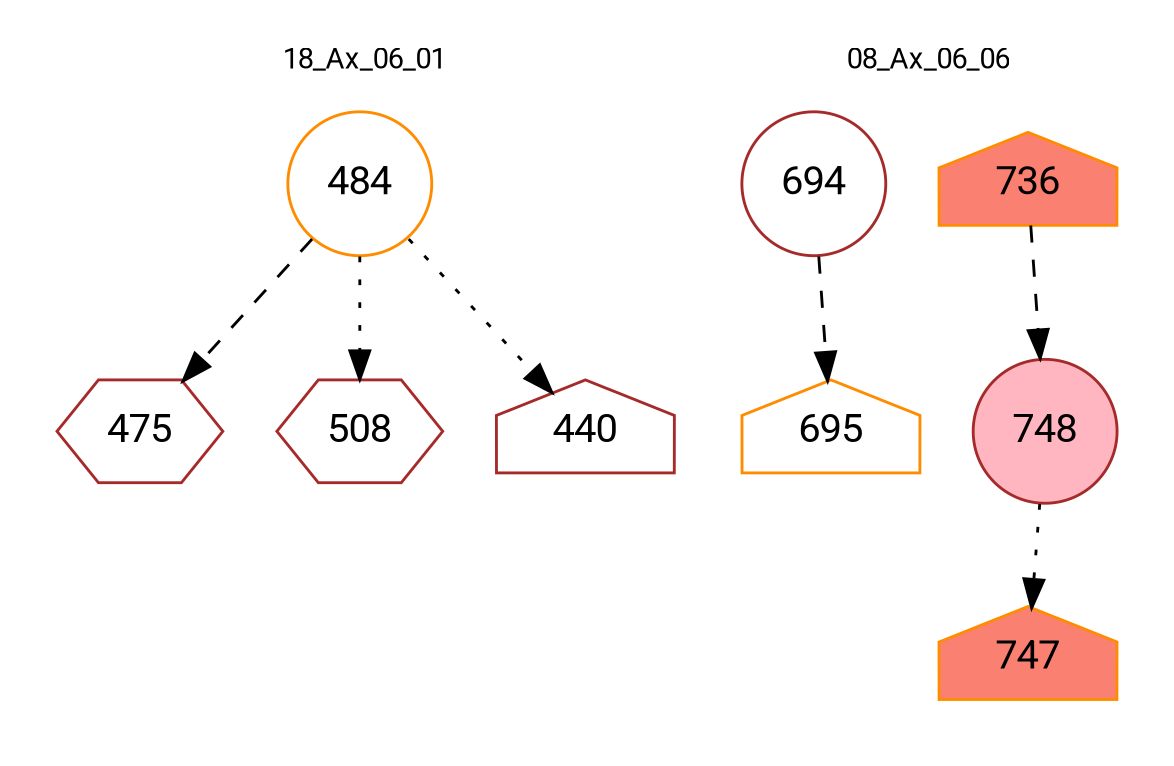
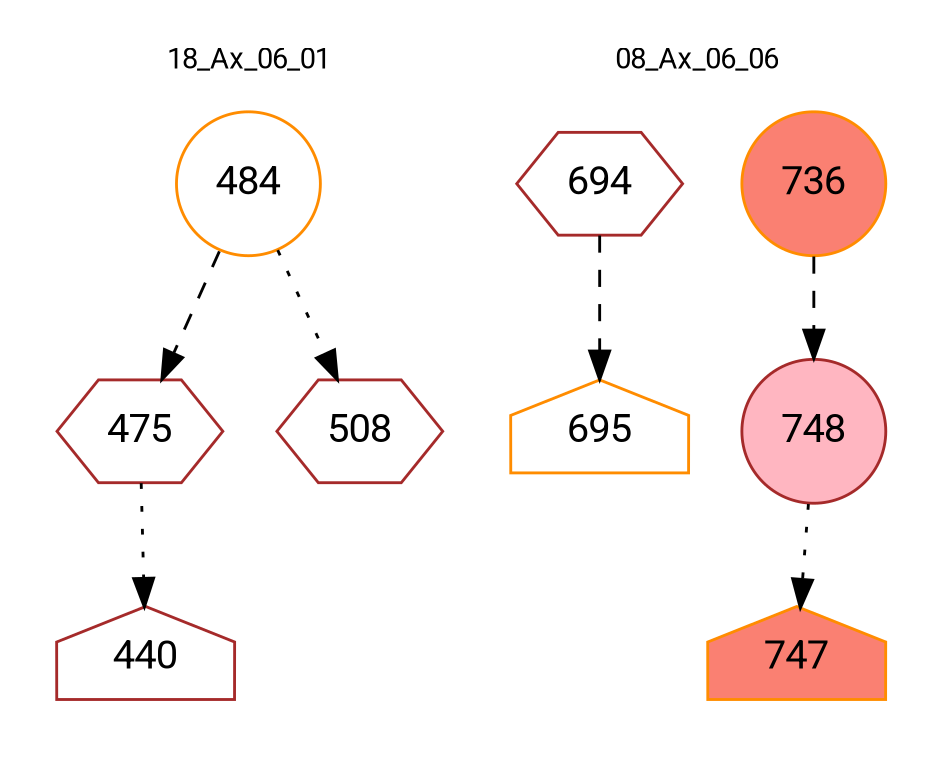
(814, 184) -> (600, 184)
(1028, 184) -> (814, 184)
(470, 305) -> (142, 531)
